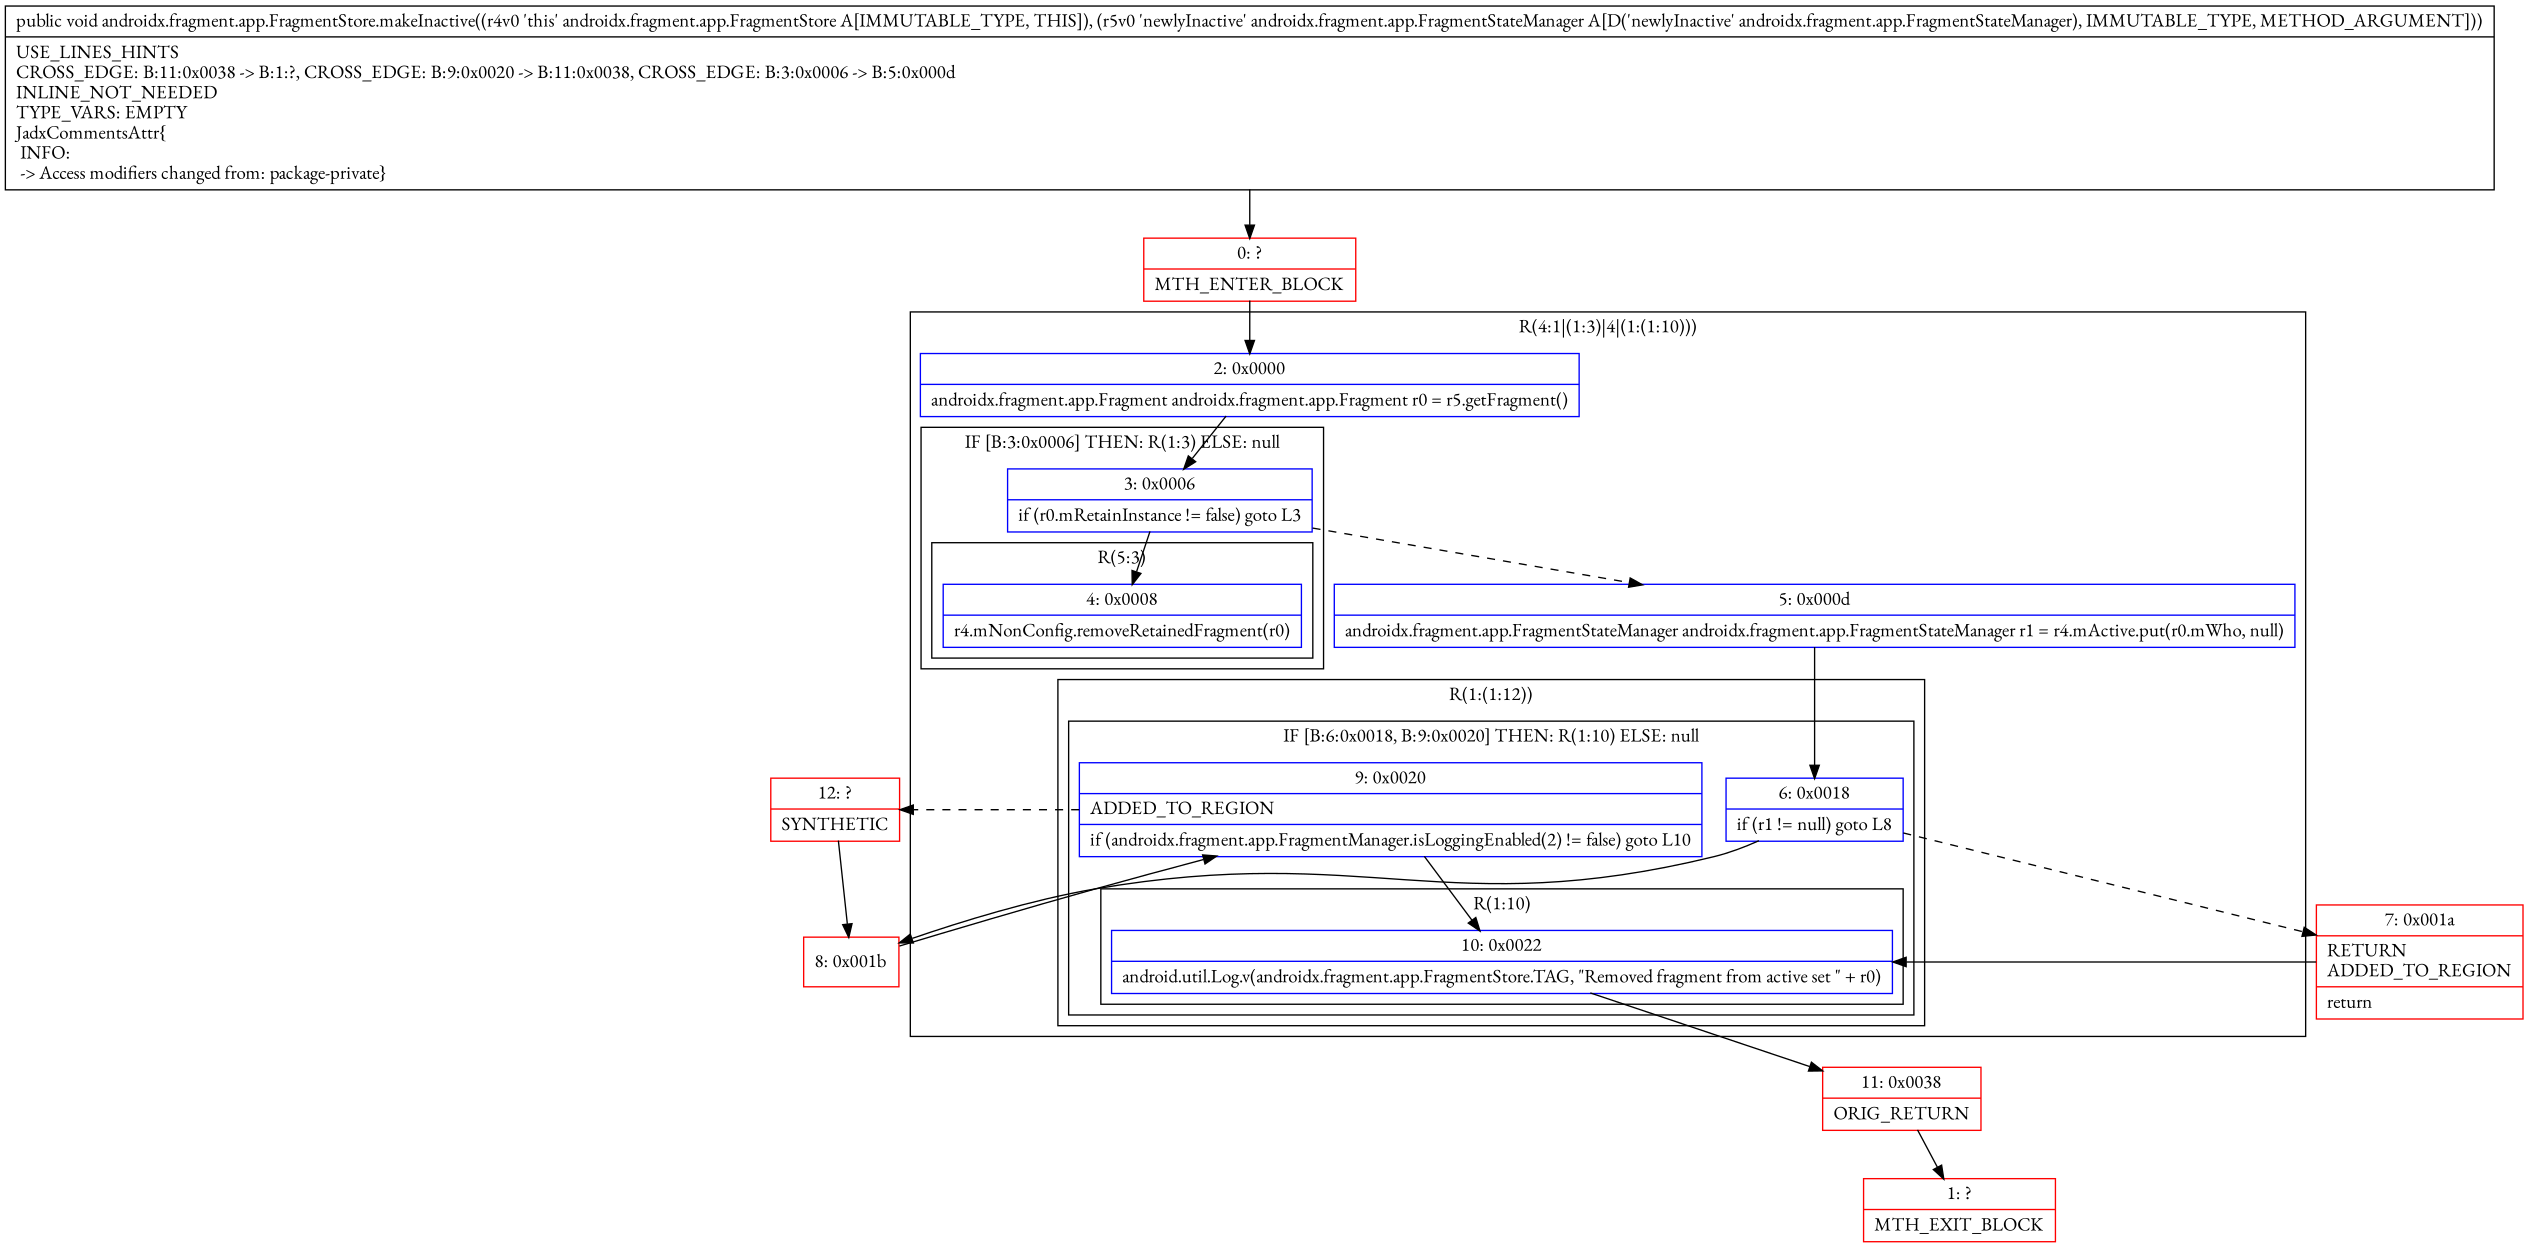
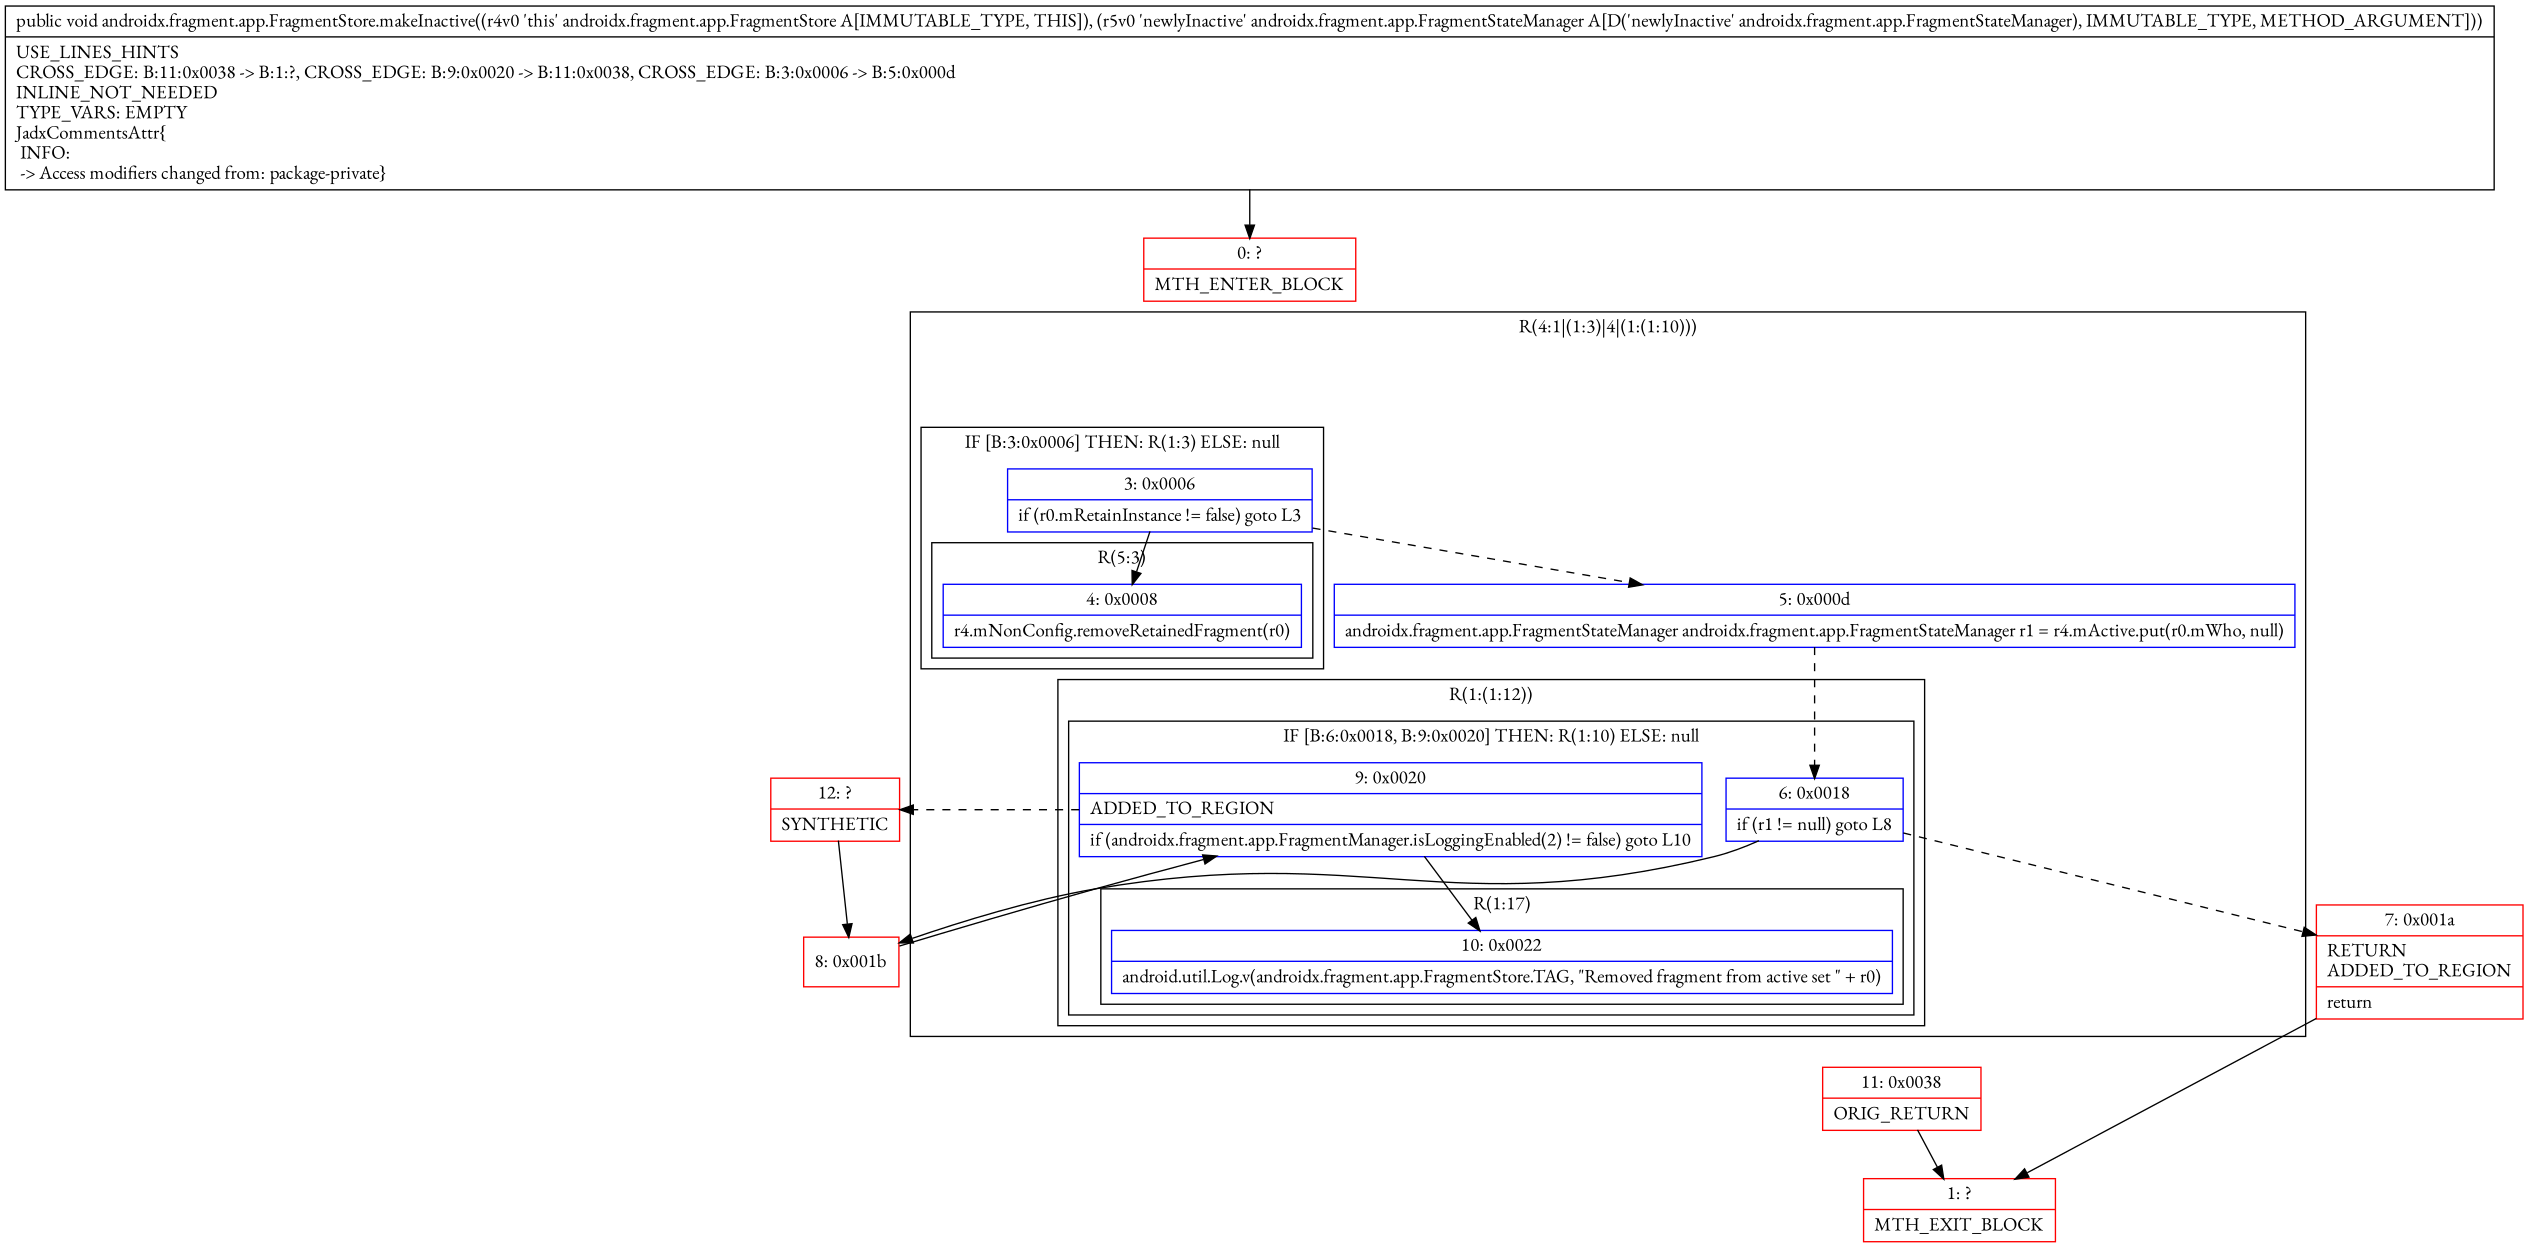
(1250, 385) -> none
(1815, 706) -> (1815, 706)
(1502, 904) -> (1502, 904)
(2111, 962) -> (2172, 1096)
(1744, 1044) -> none
